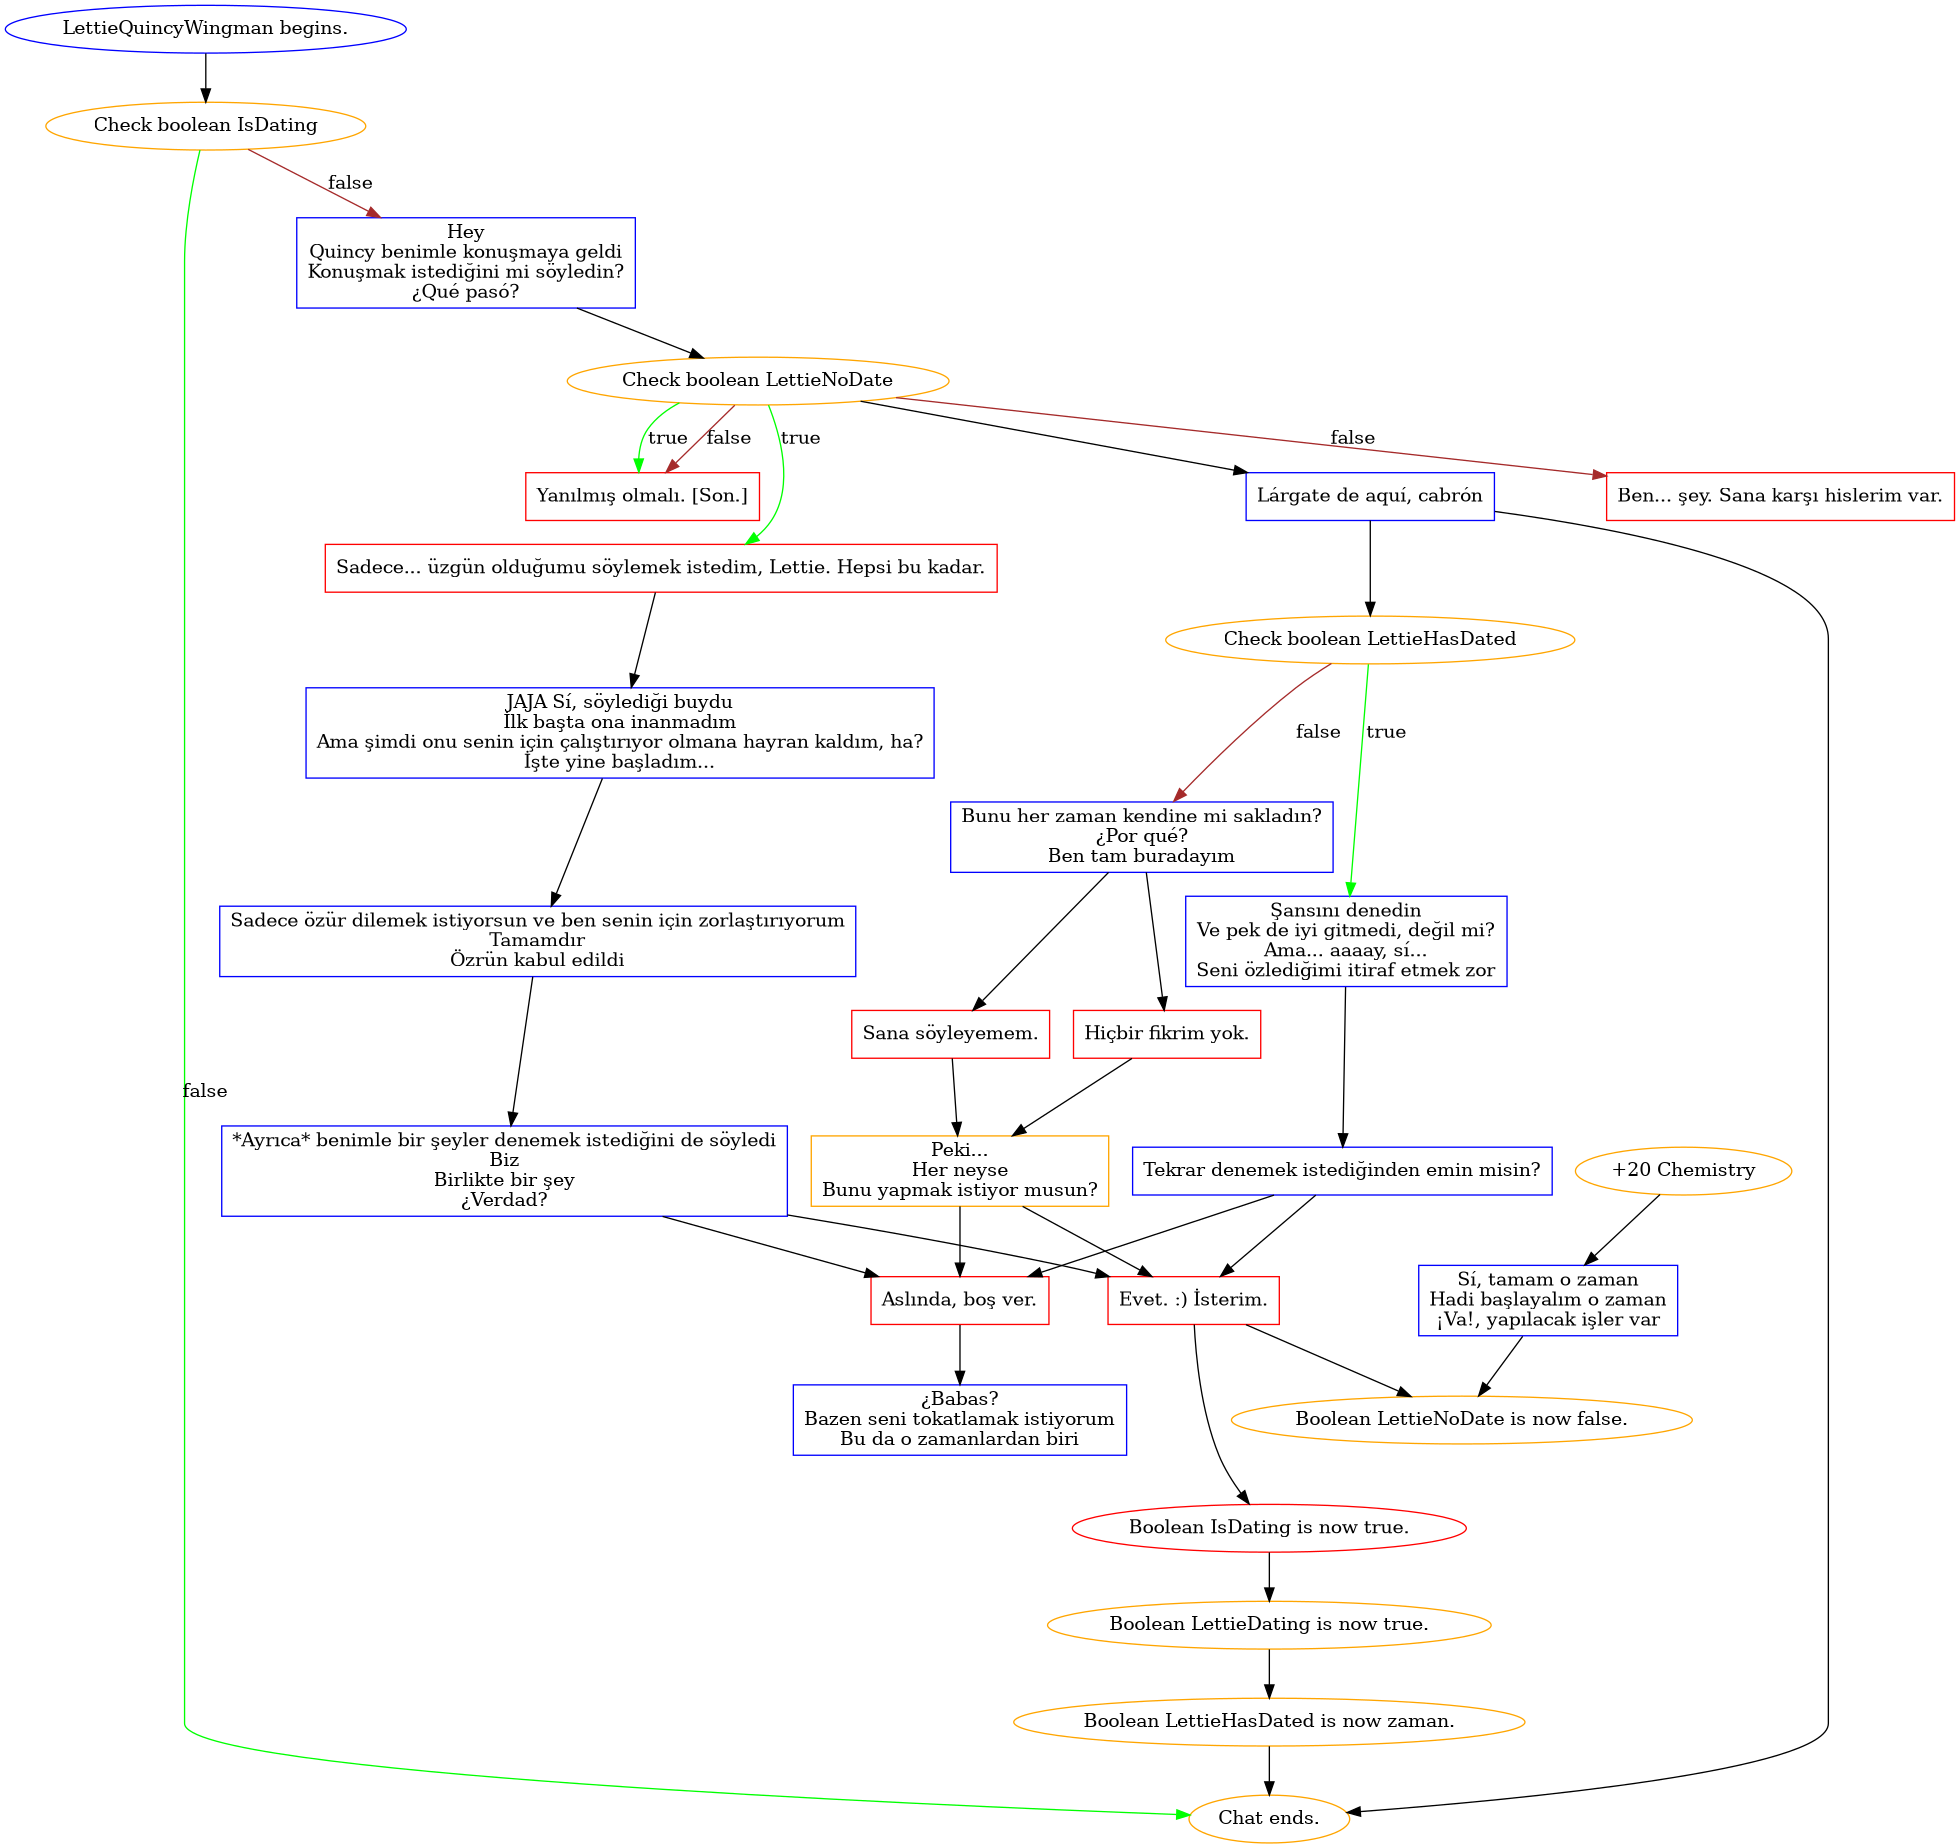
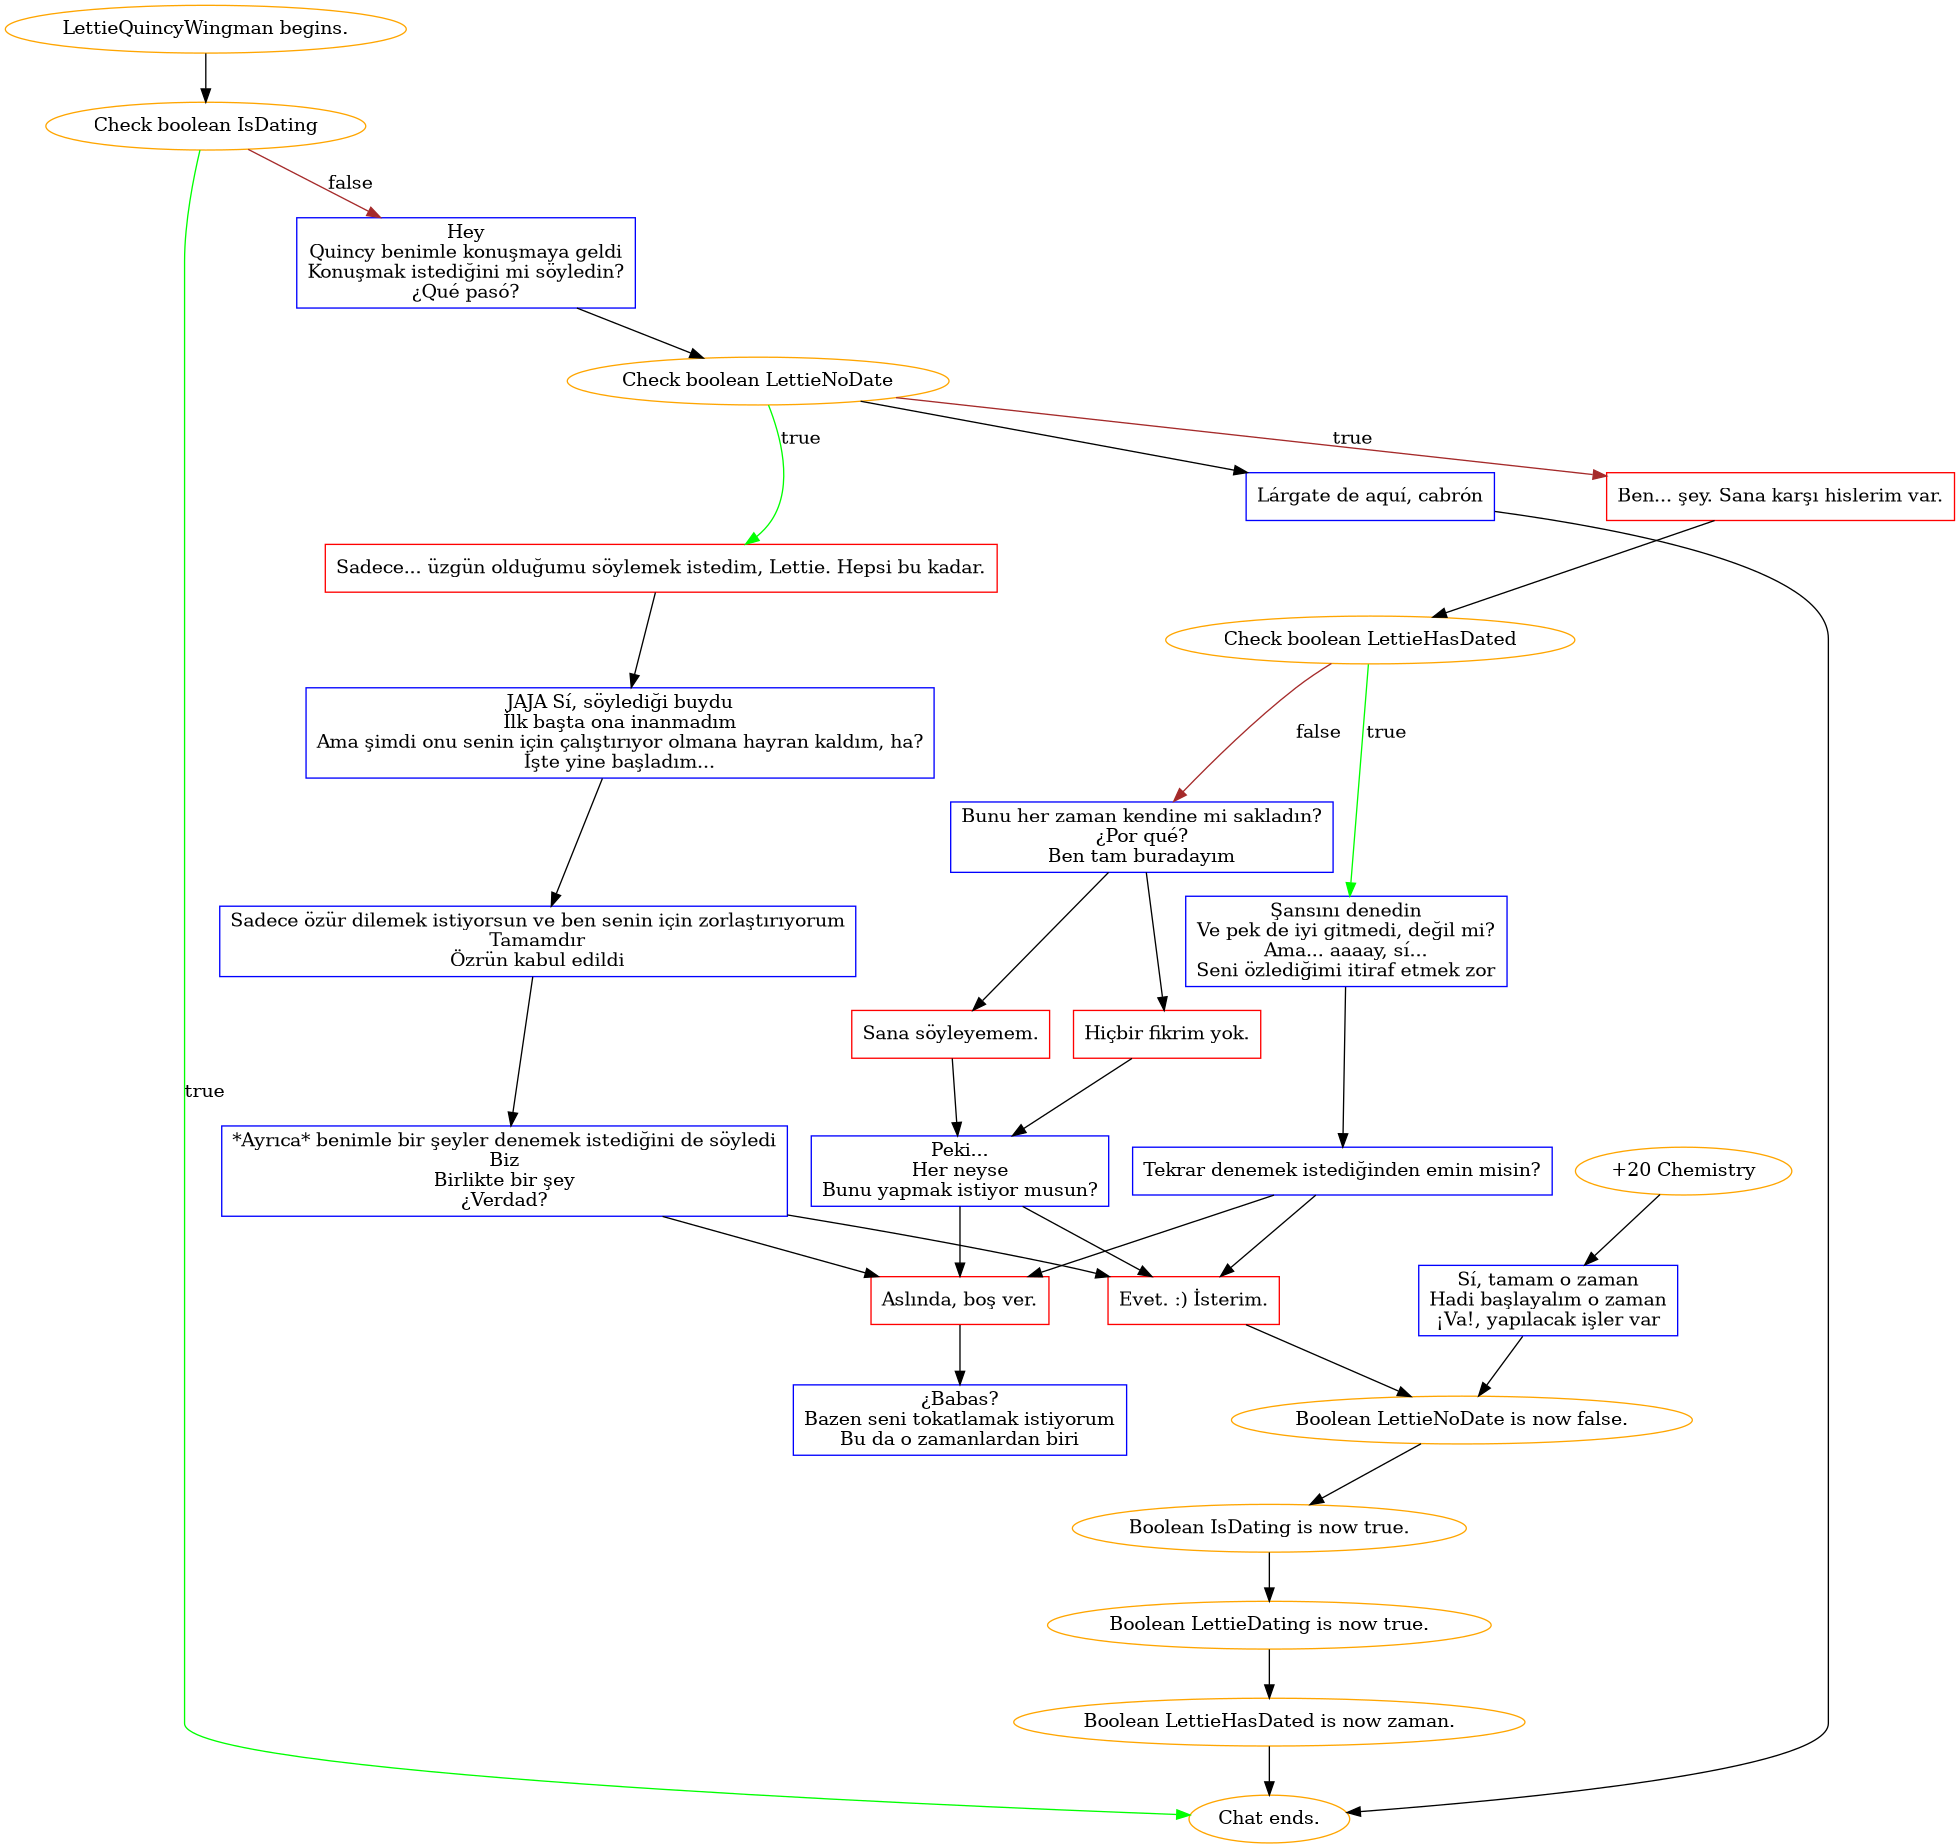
(206, 29) -> (206, 29)
(1353, 439) -> (1353, 439)
(643, 497) -> none
(1370, 561) -> (1580, 567)
(205, 1092) -> (205, 1092)
(960, 1171) -> (960, 1171)
(1206, 1412) -> (1372, 1471)
(1269, 1528) -> (1269, 1528)
